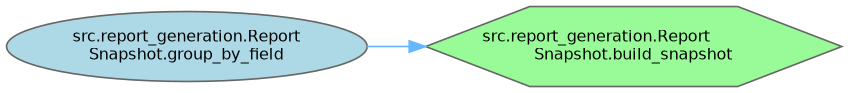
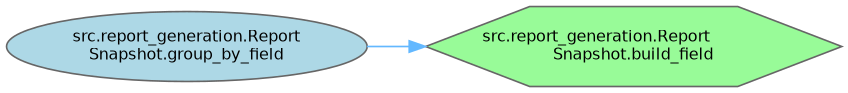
(634, 47) -> (634, 47)
